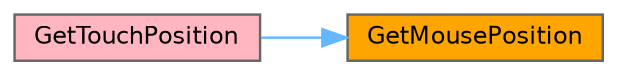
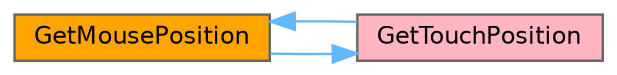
none -> (301, 54)
